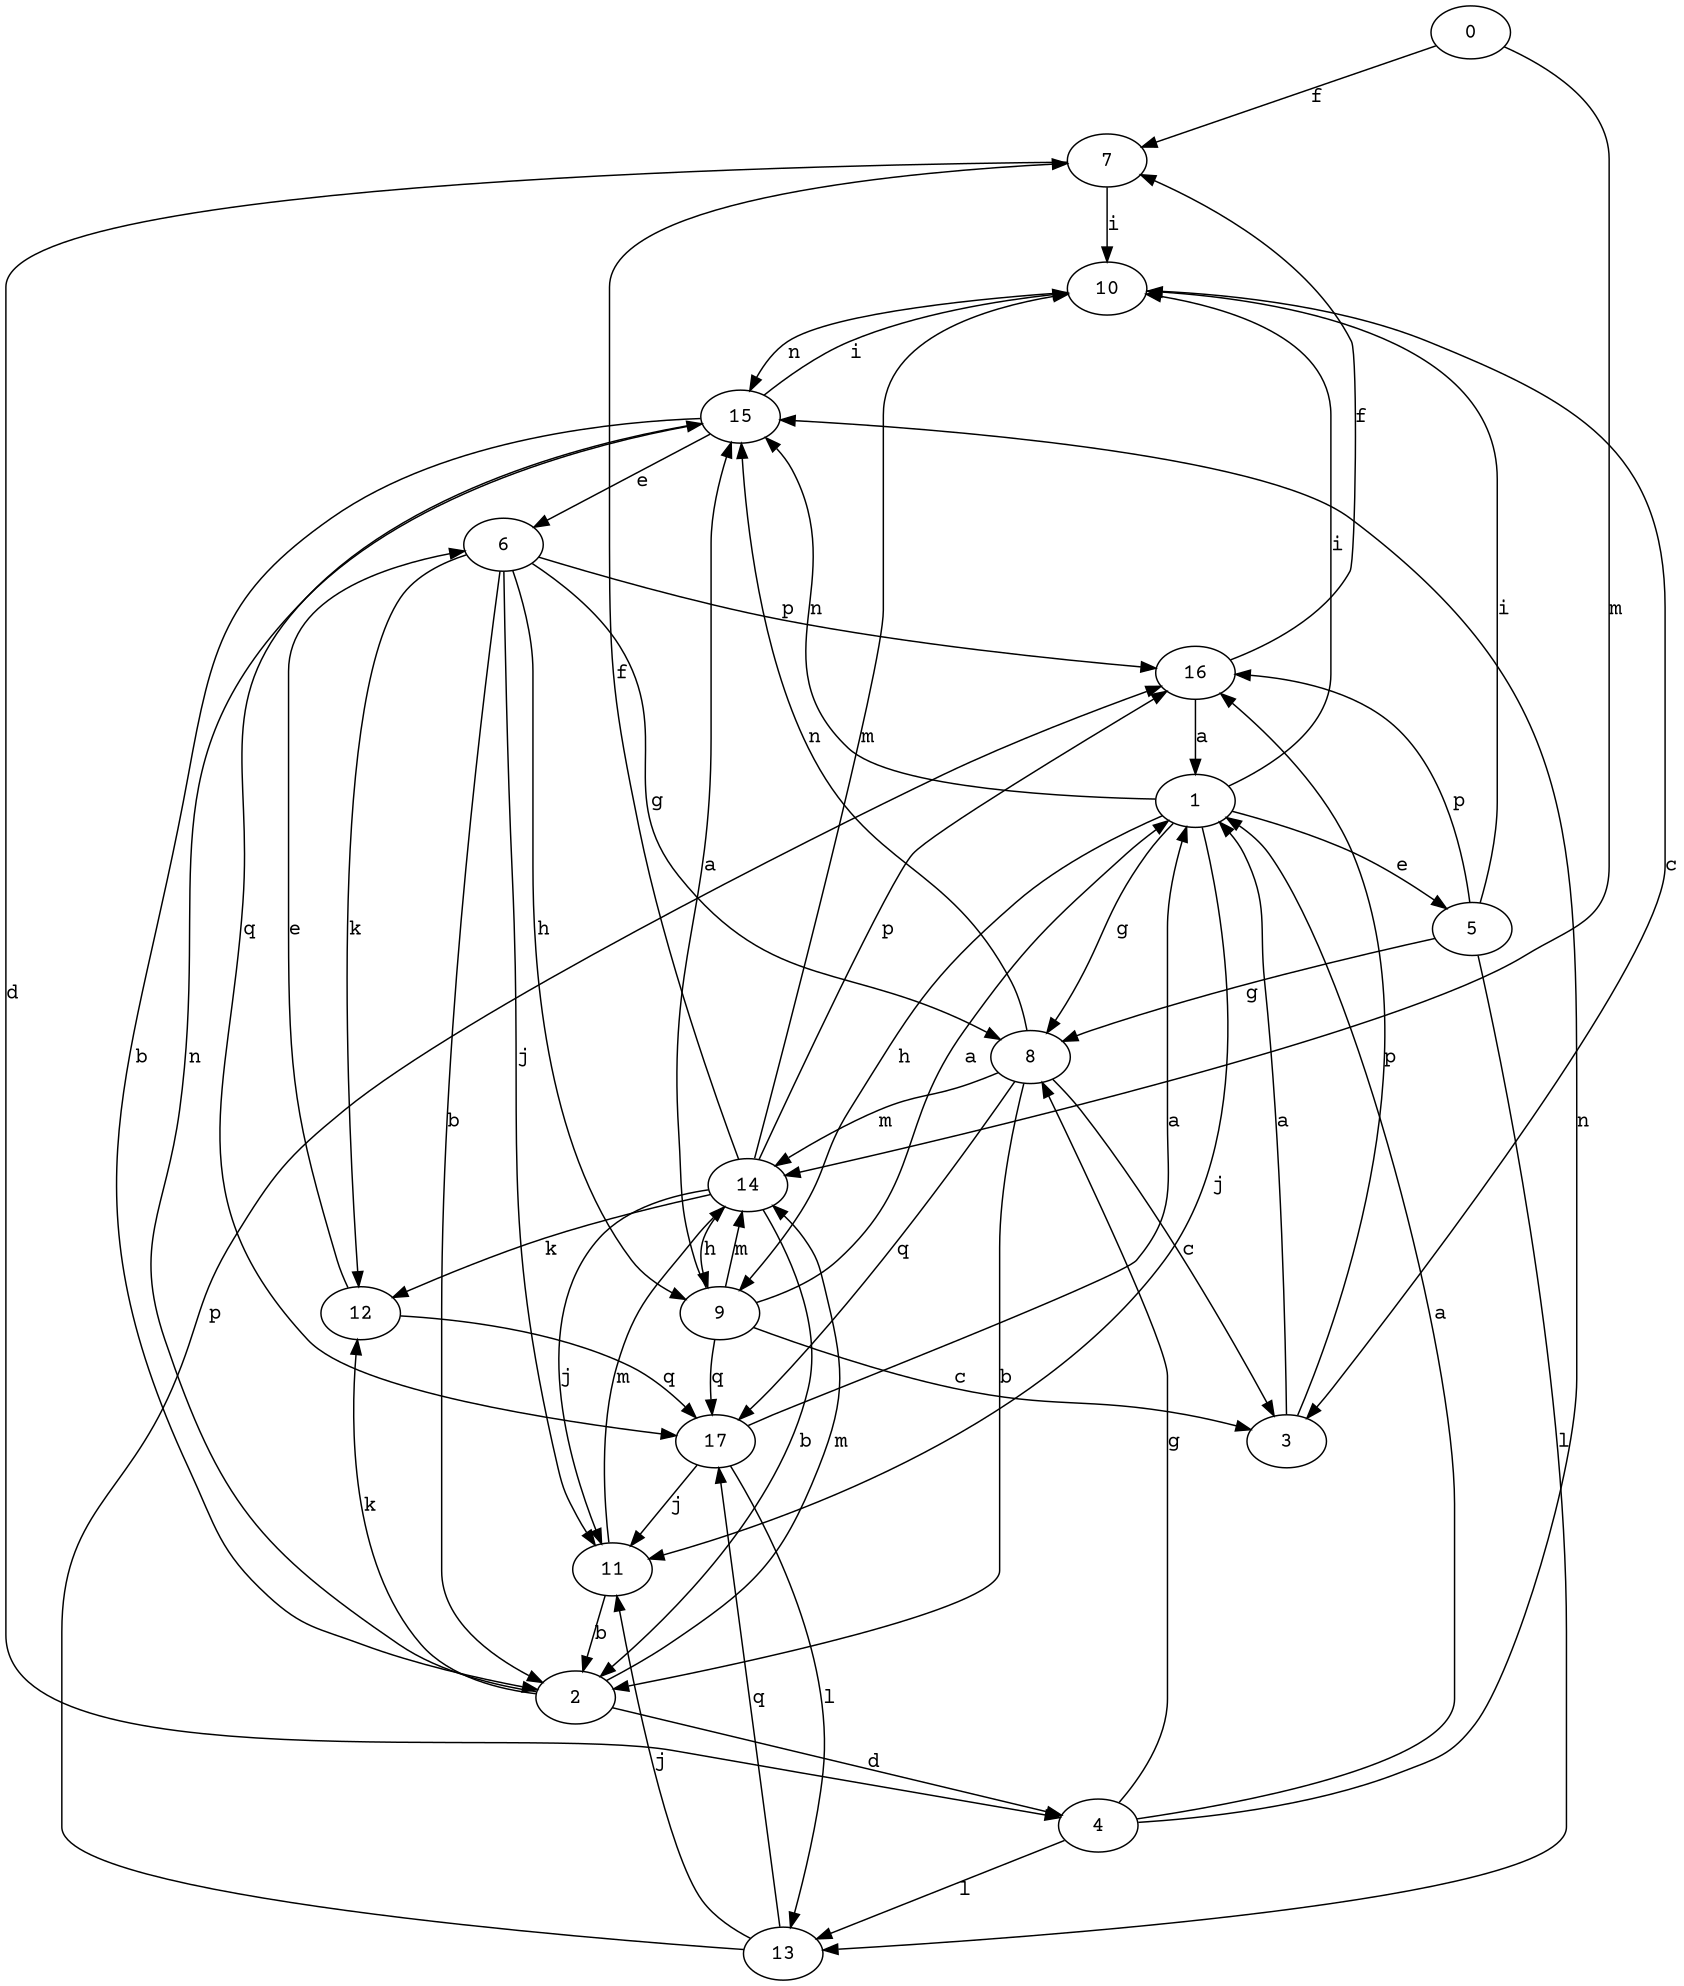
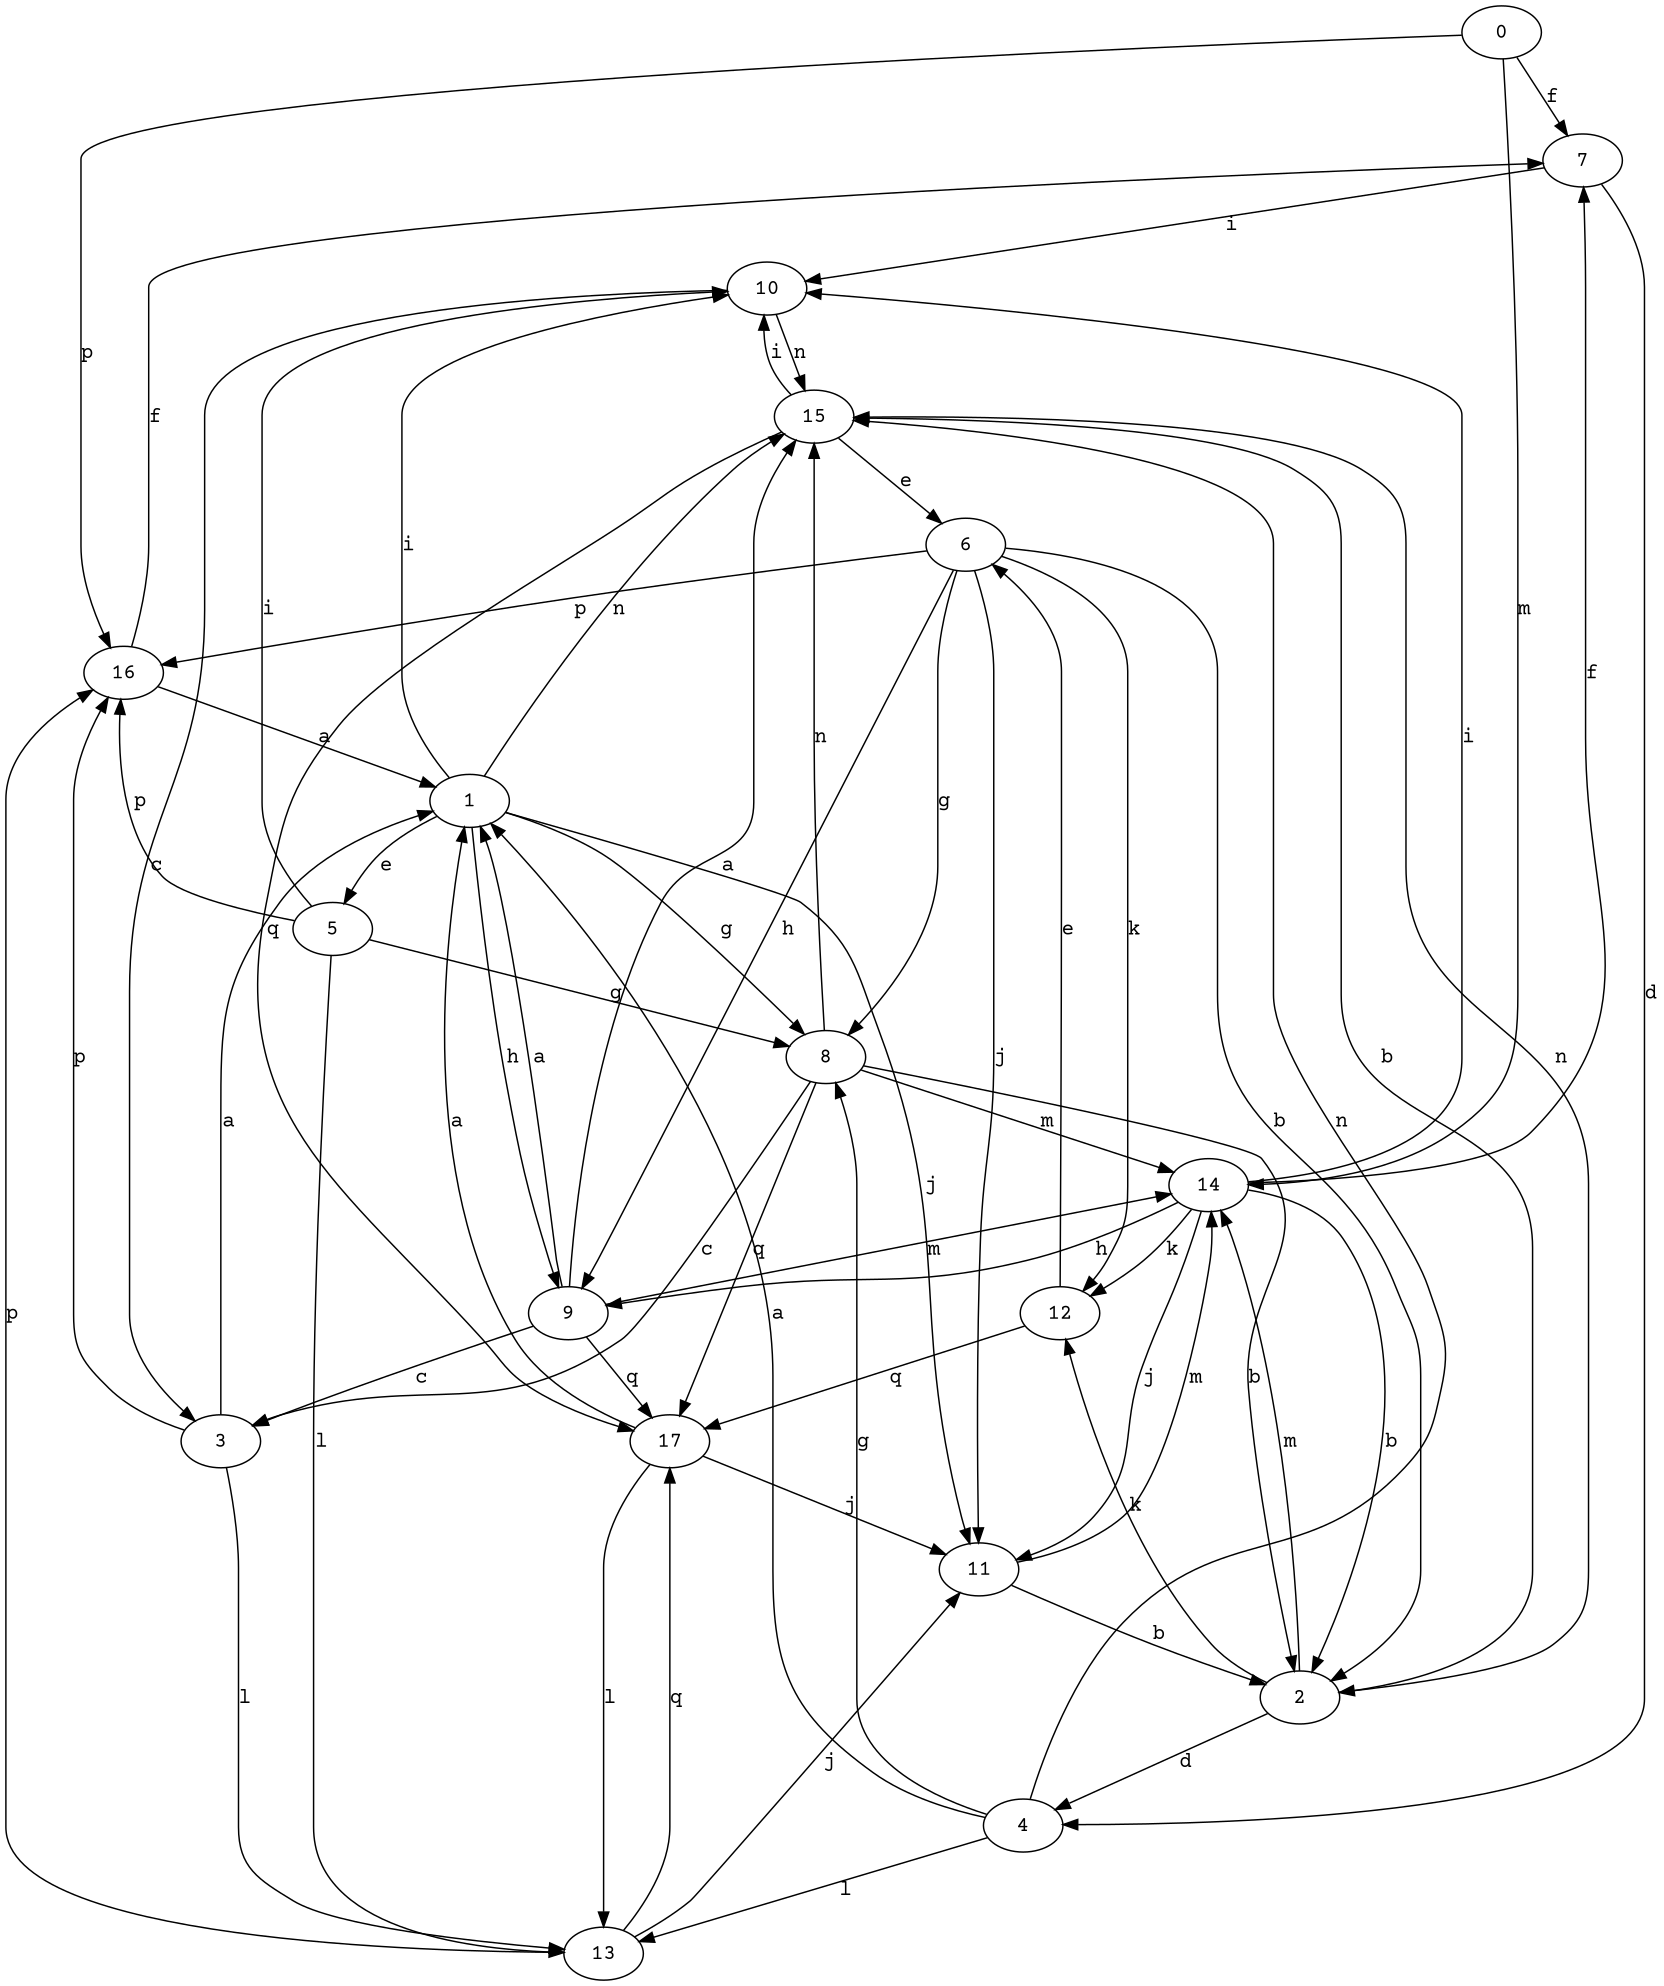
(868, 737) -> (1469, 737)
(898, 877) -> (528, 85)
none -> (239, 1826)
